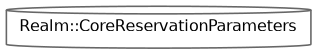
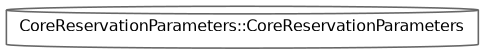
(159, 27) -> (242, 27)
